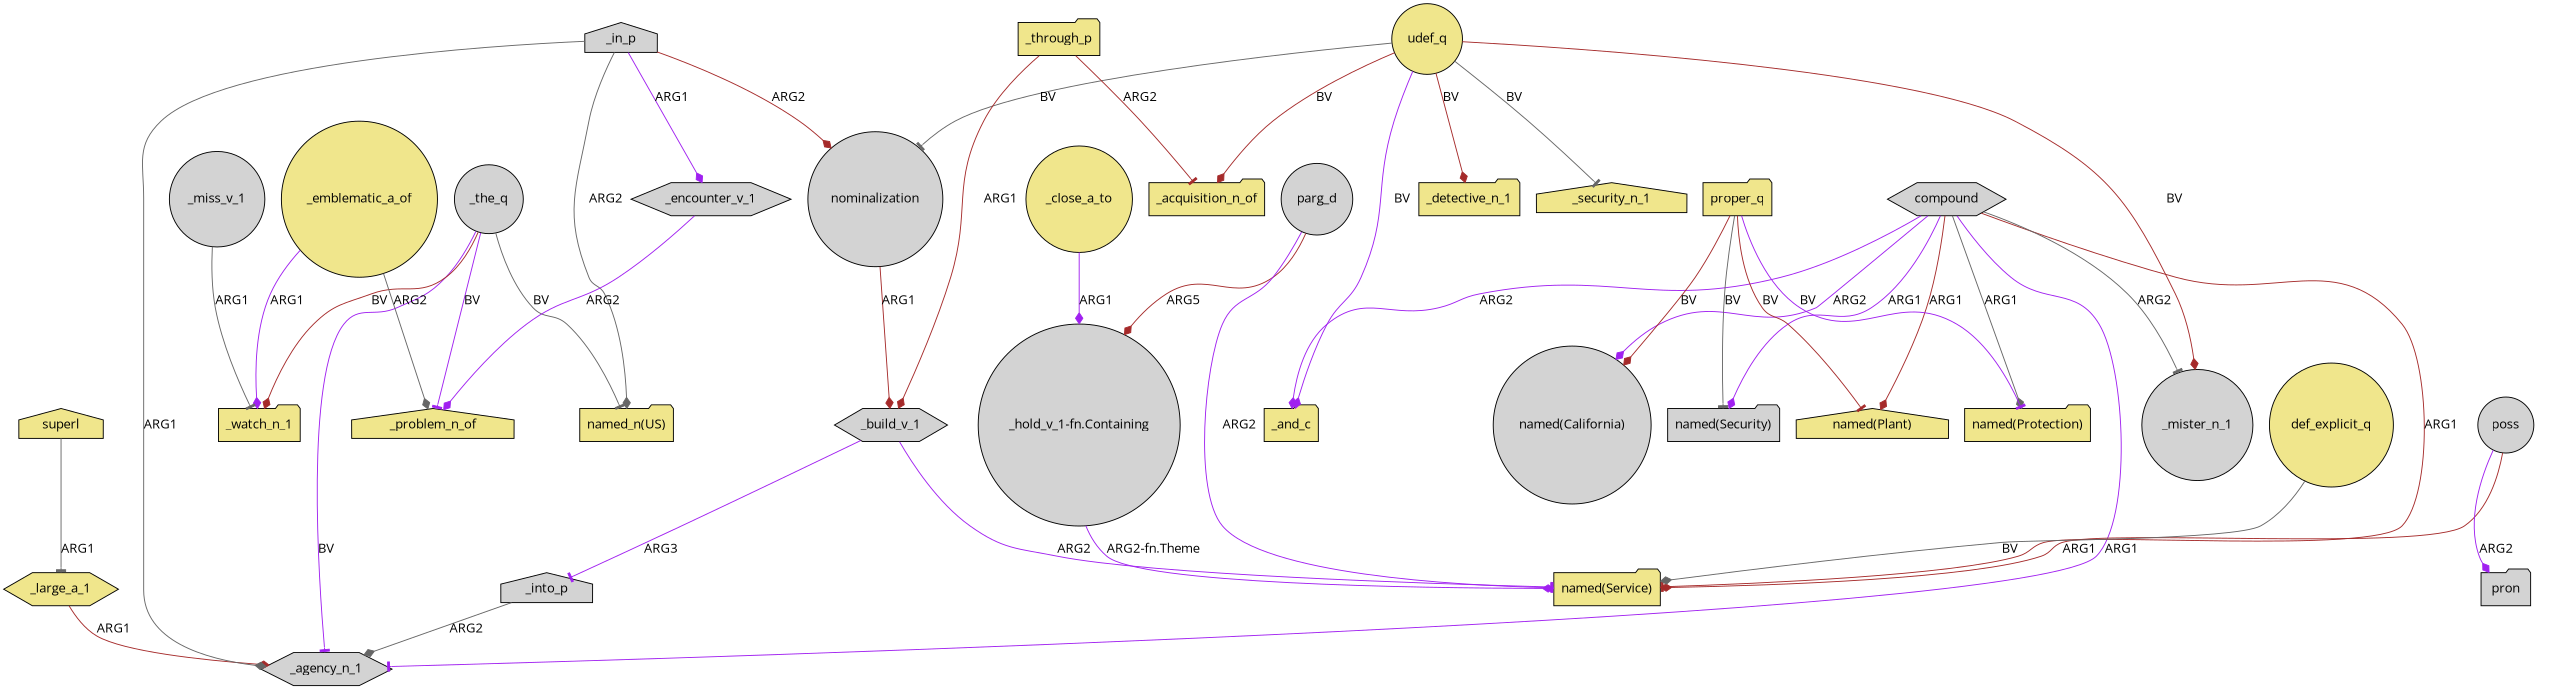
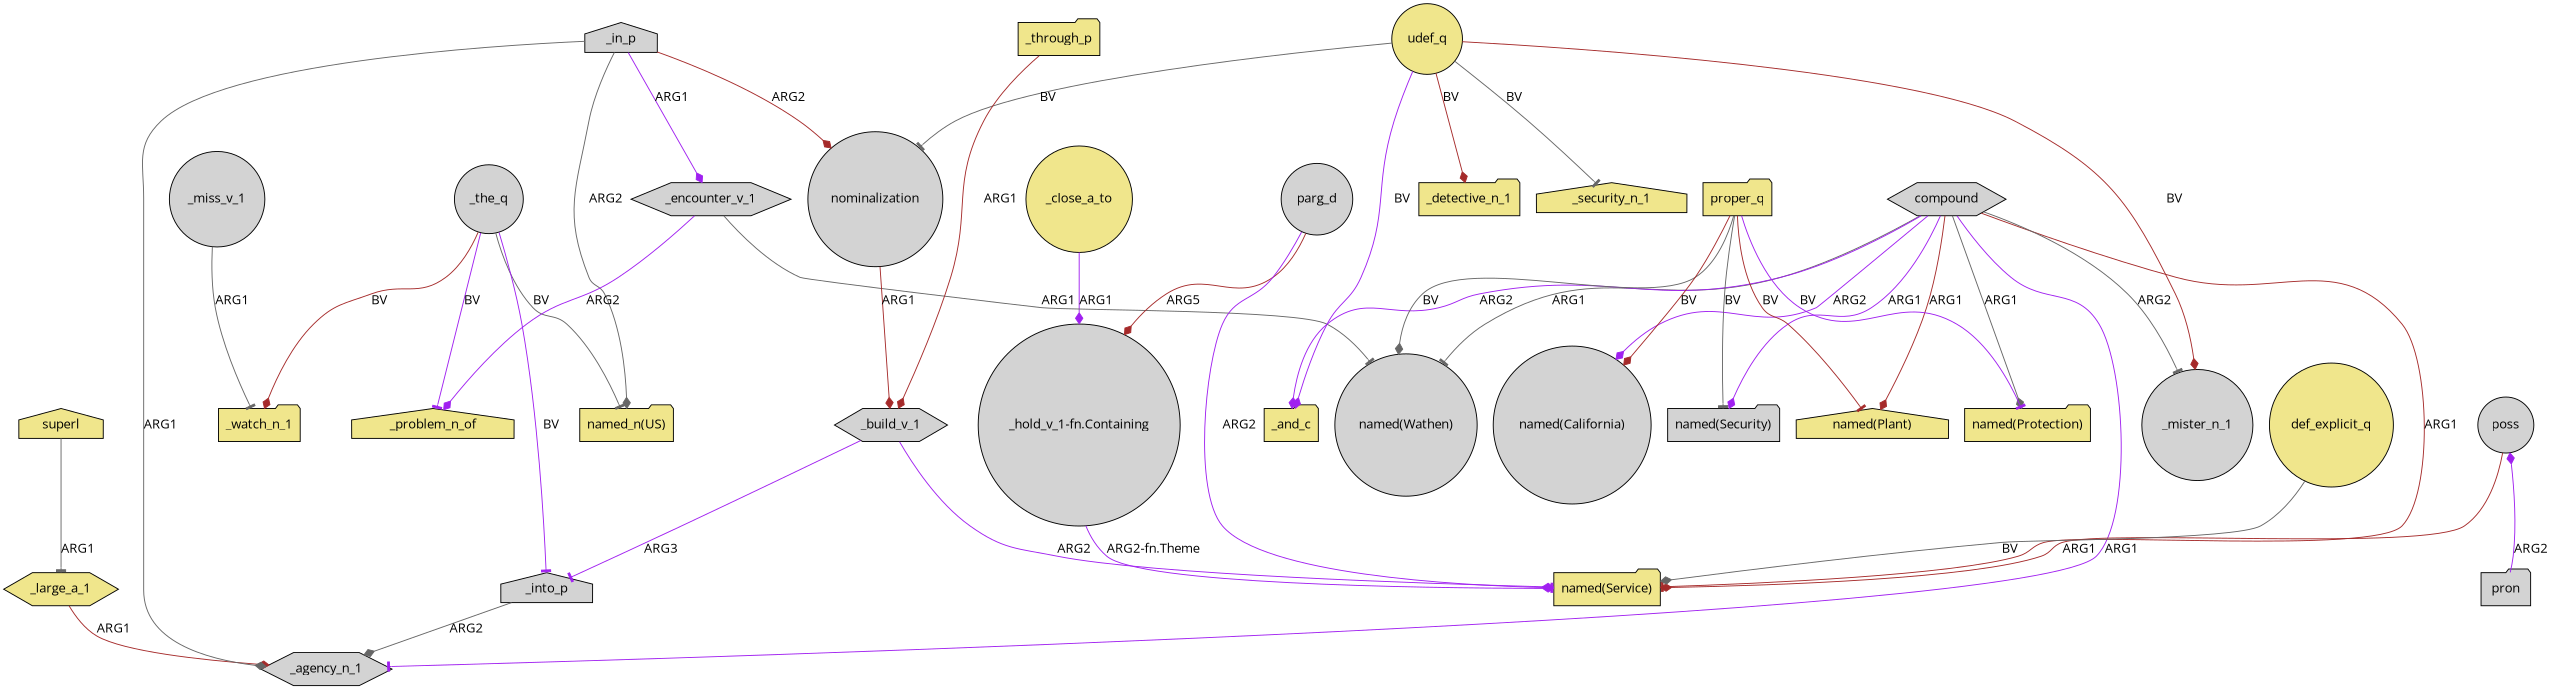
(359, 199) -> none
(1207, 199) -> none
(322, 399) -> (533, 399)
none -> (1406, 425)
(2476, 506) -> (2515, 518)
(1288, 577) -> (1288, 577)
